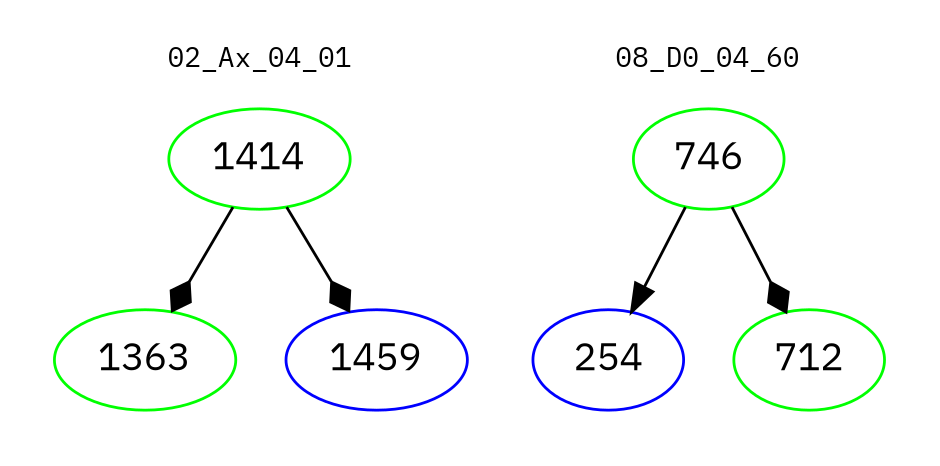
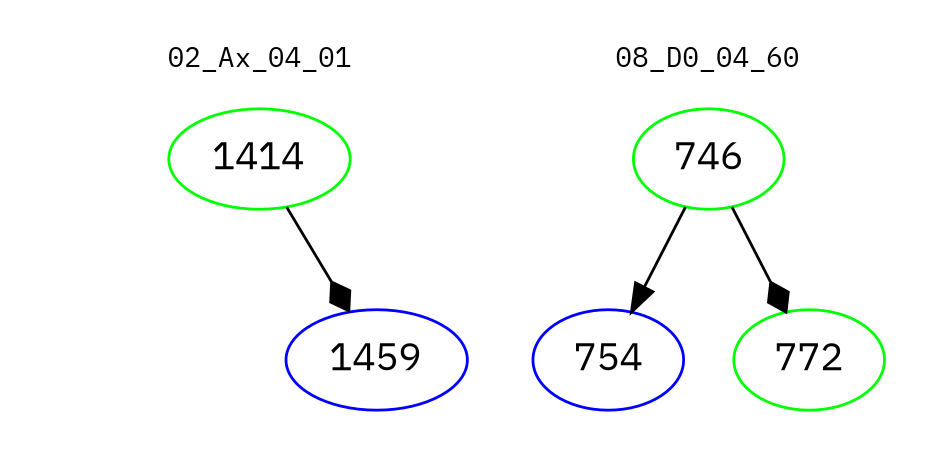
(145, 360) -> none
(608, 360) -> (608, 360)
(809, 360) -> (809, 360)
